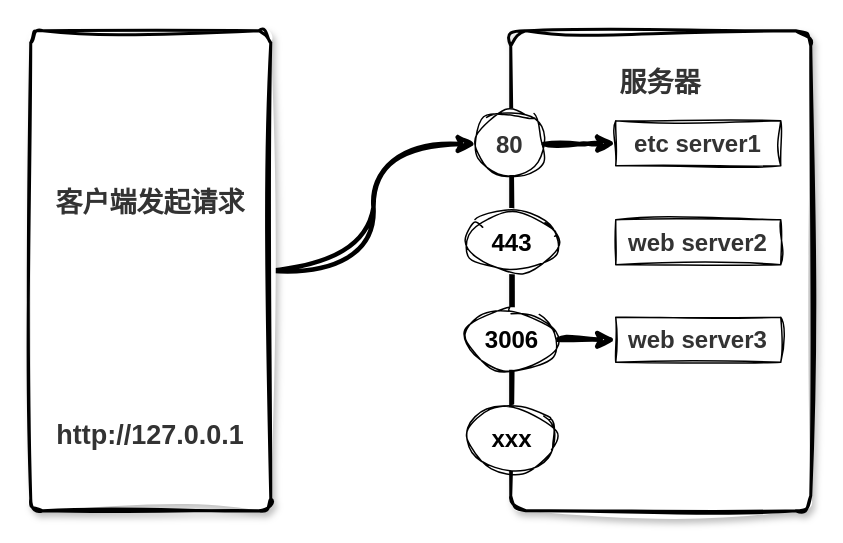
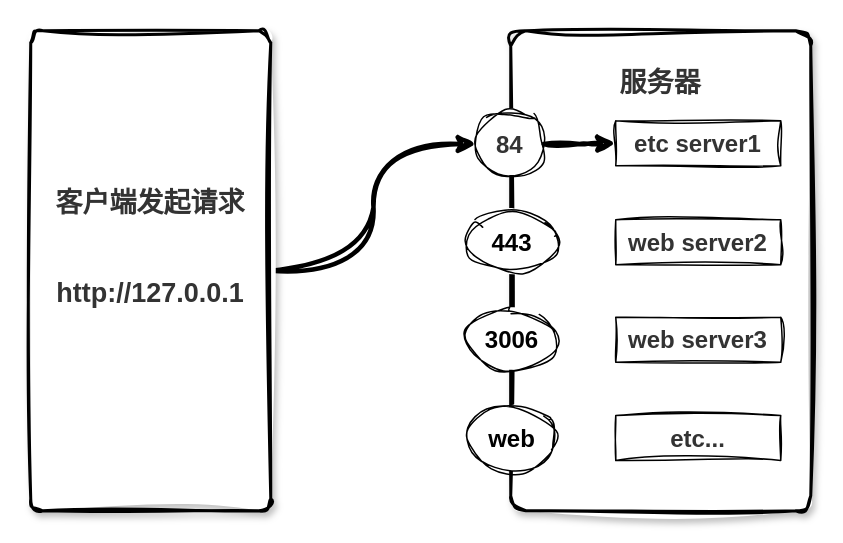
(510, 145) -> (510, 145)
(580, 340) -> none
(151, 436) -> (151, 293)
none -> (698, 438)
(512, 439) -> (512, 439)
